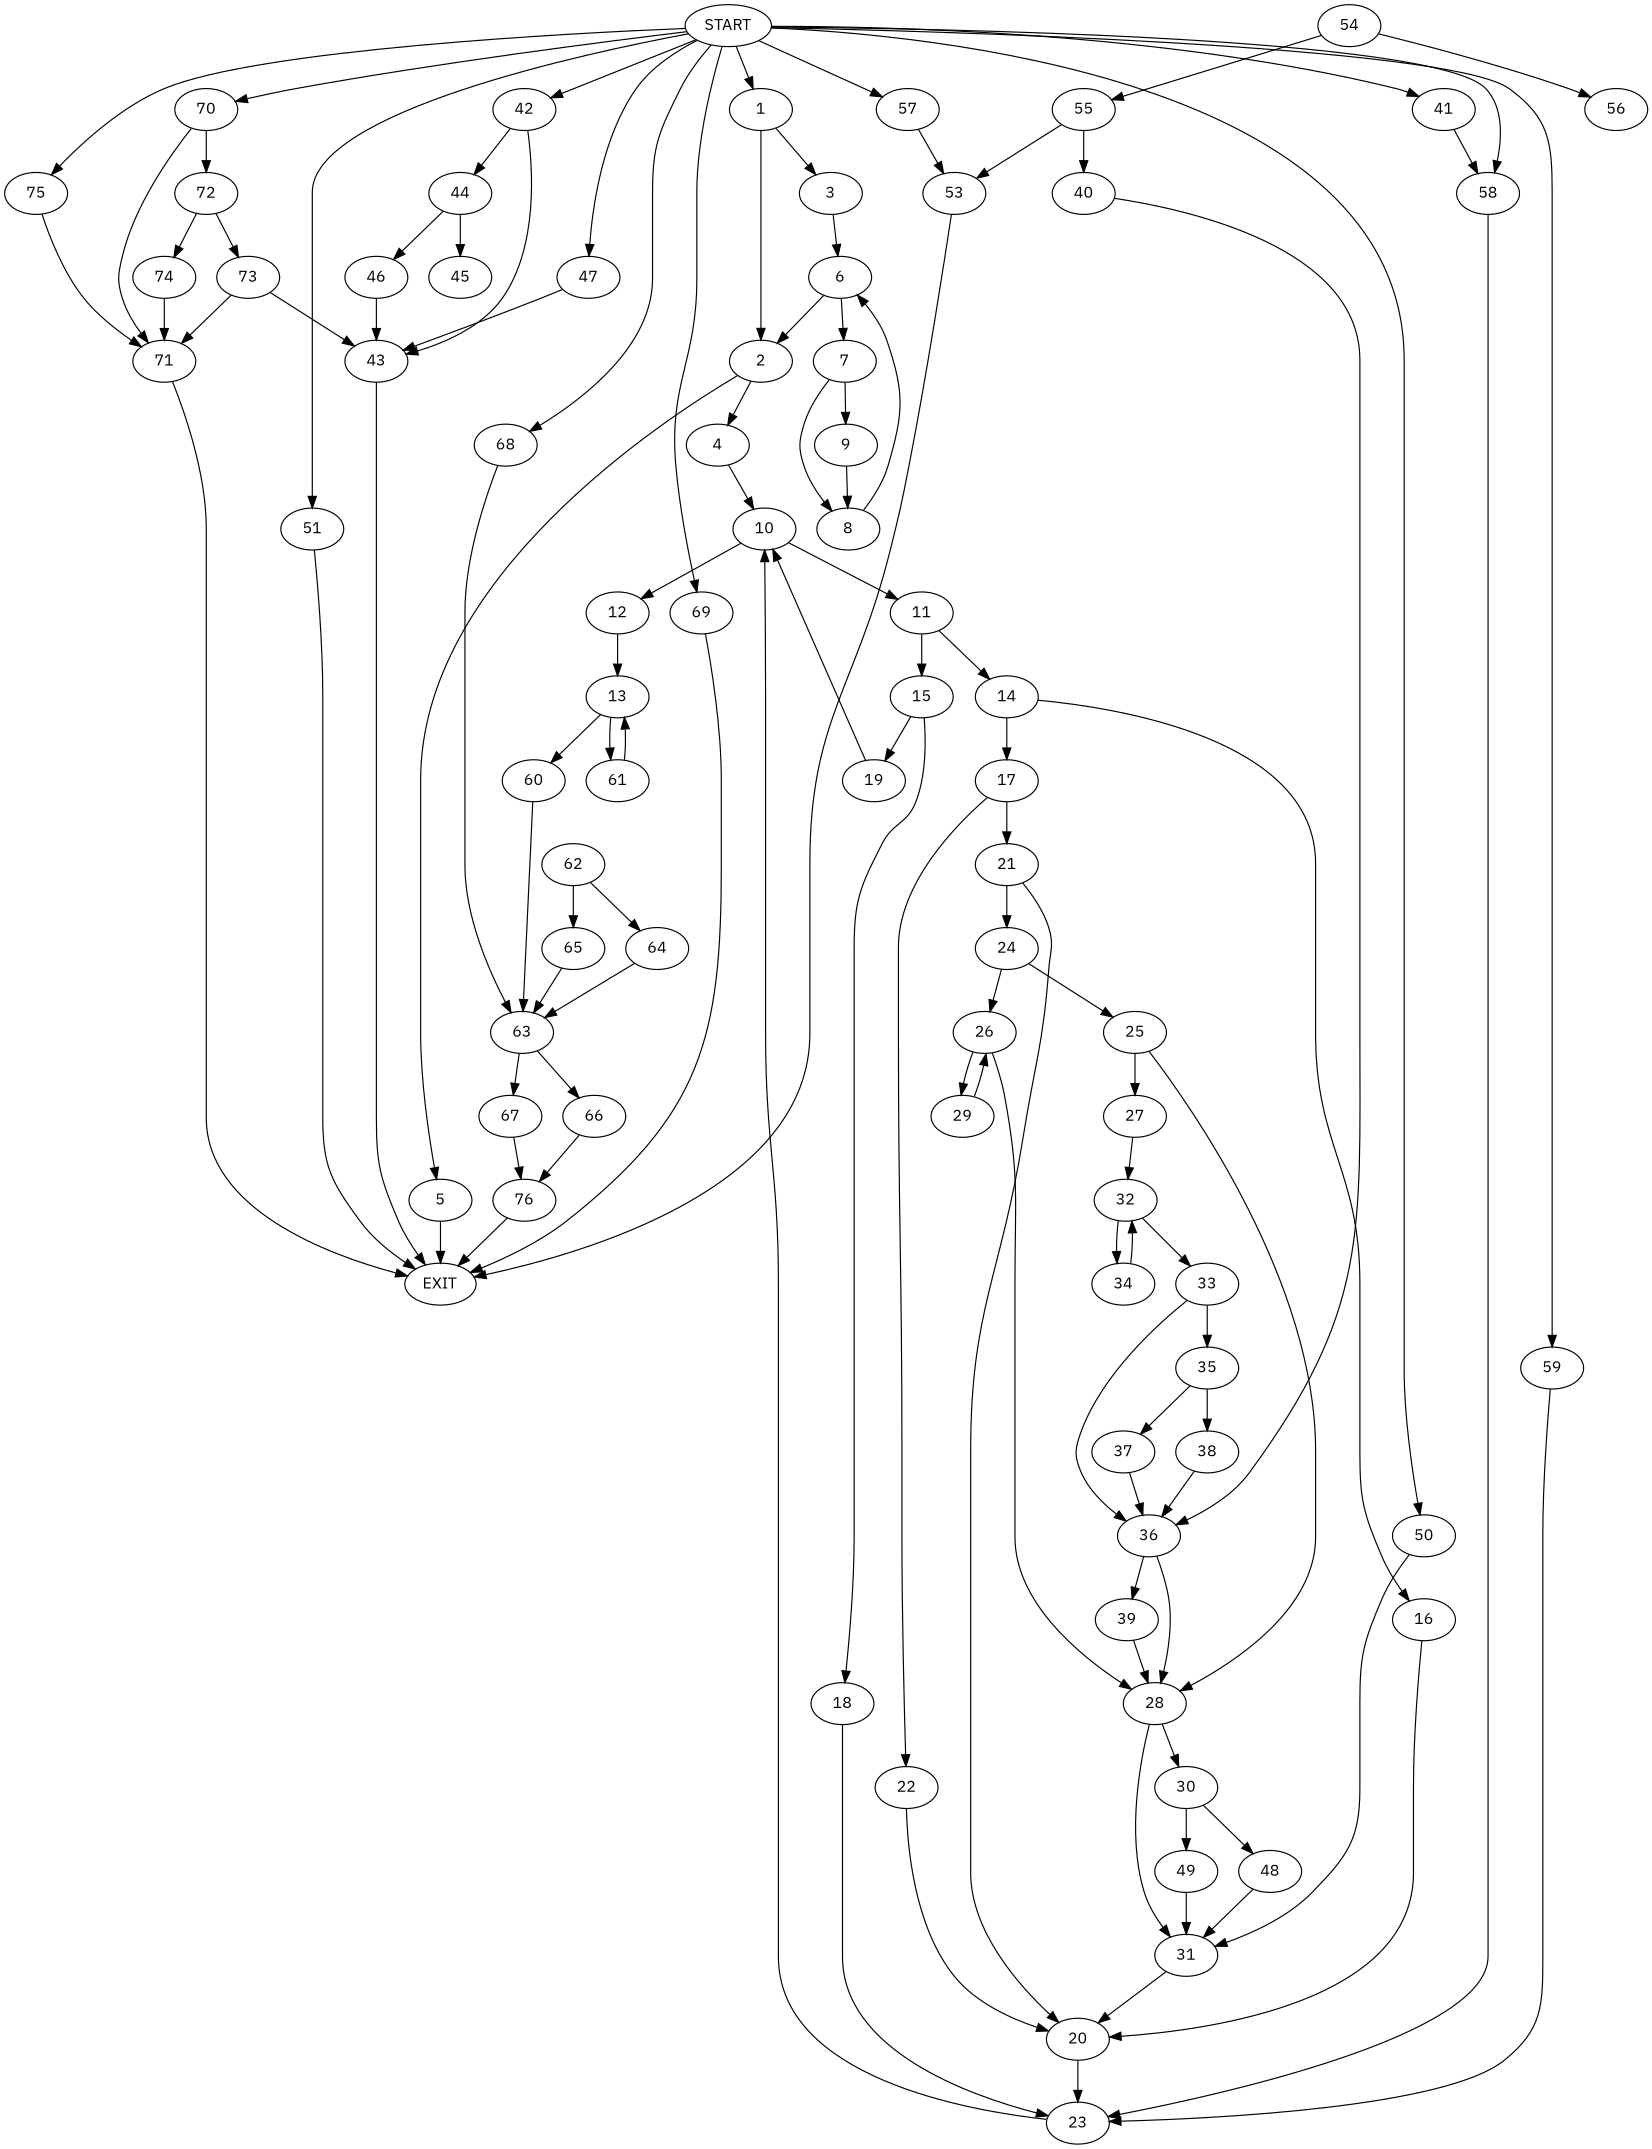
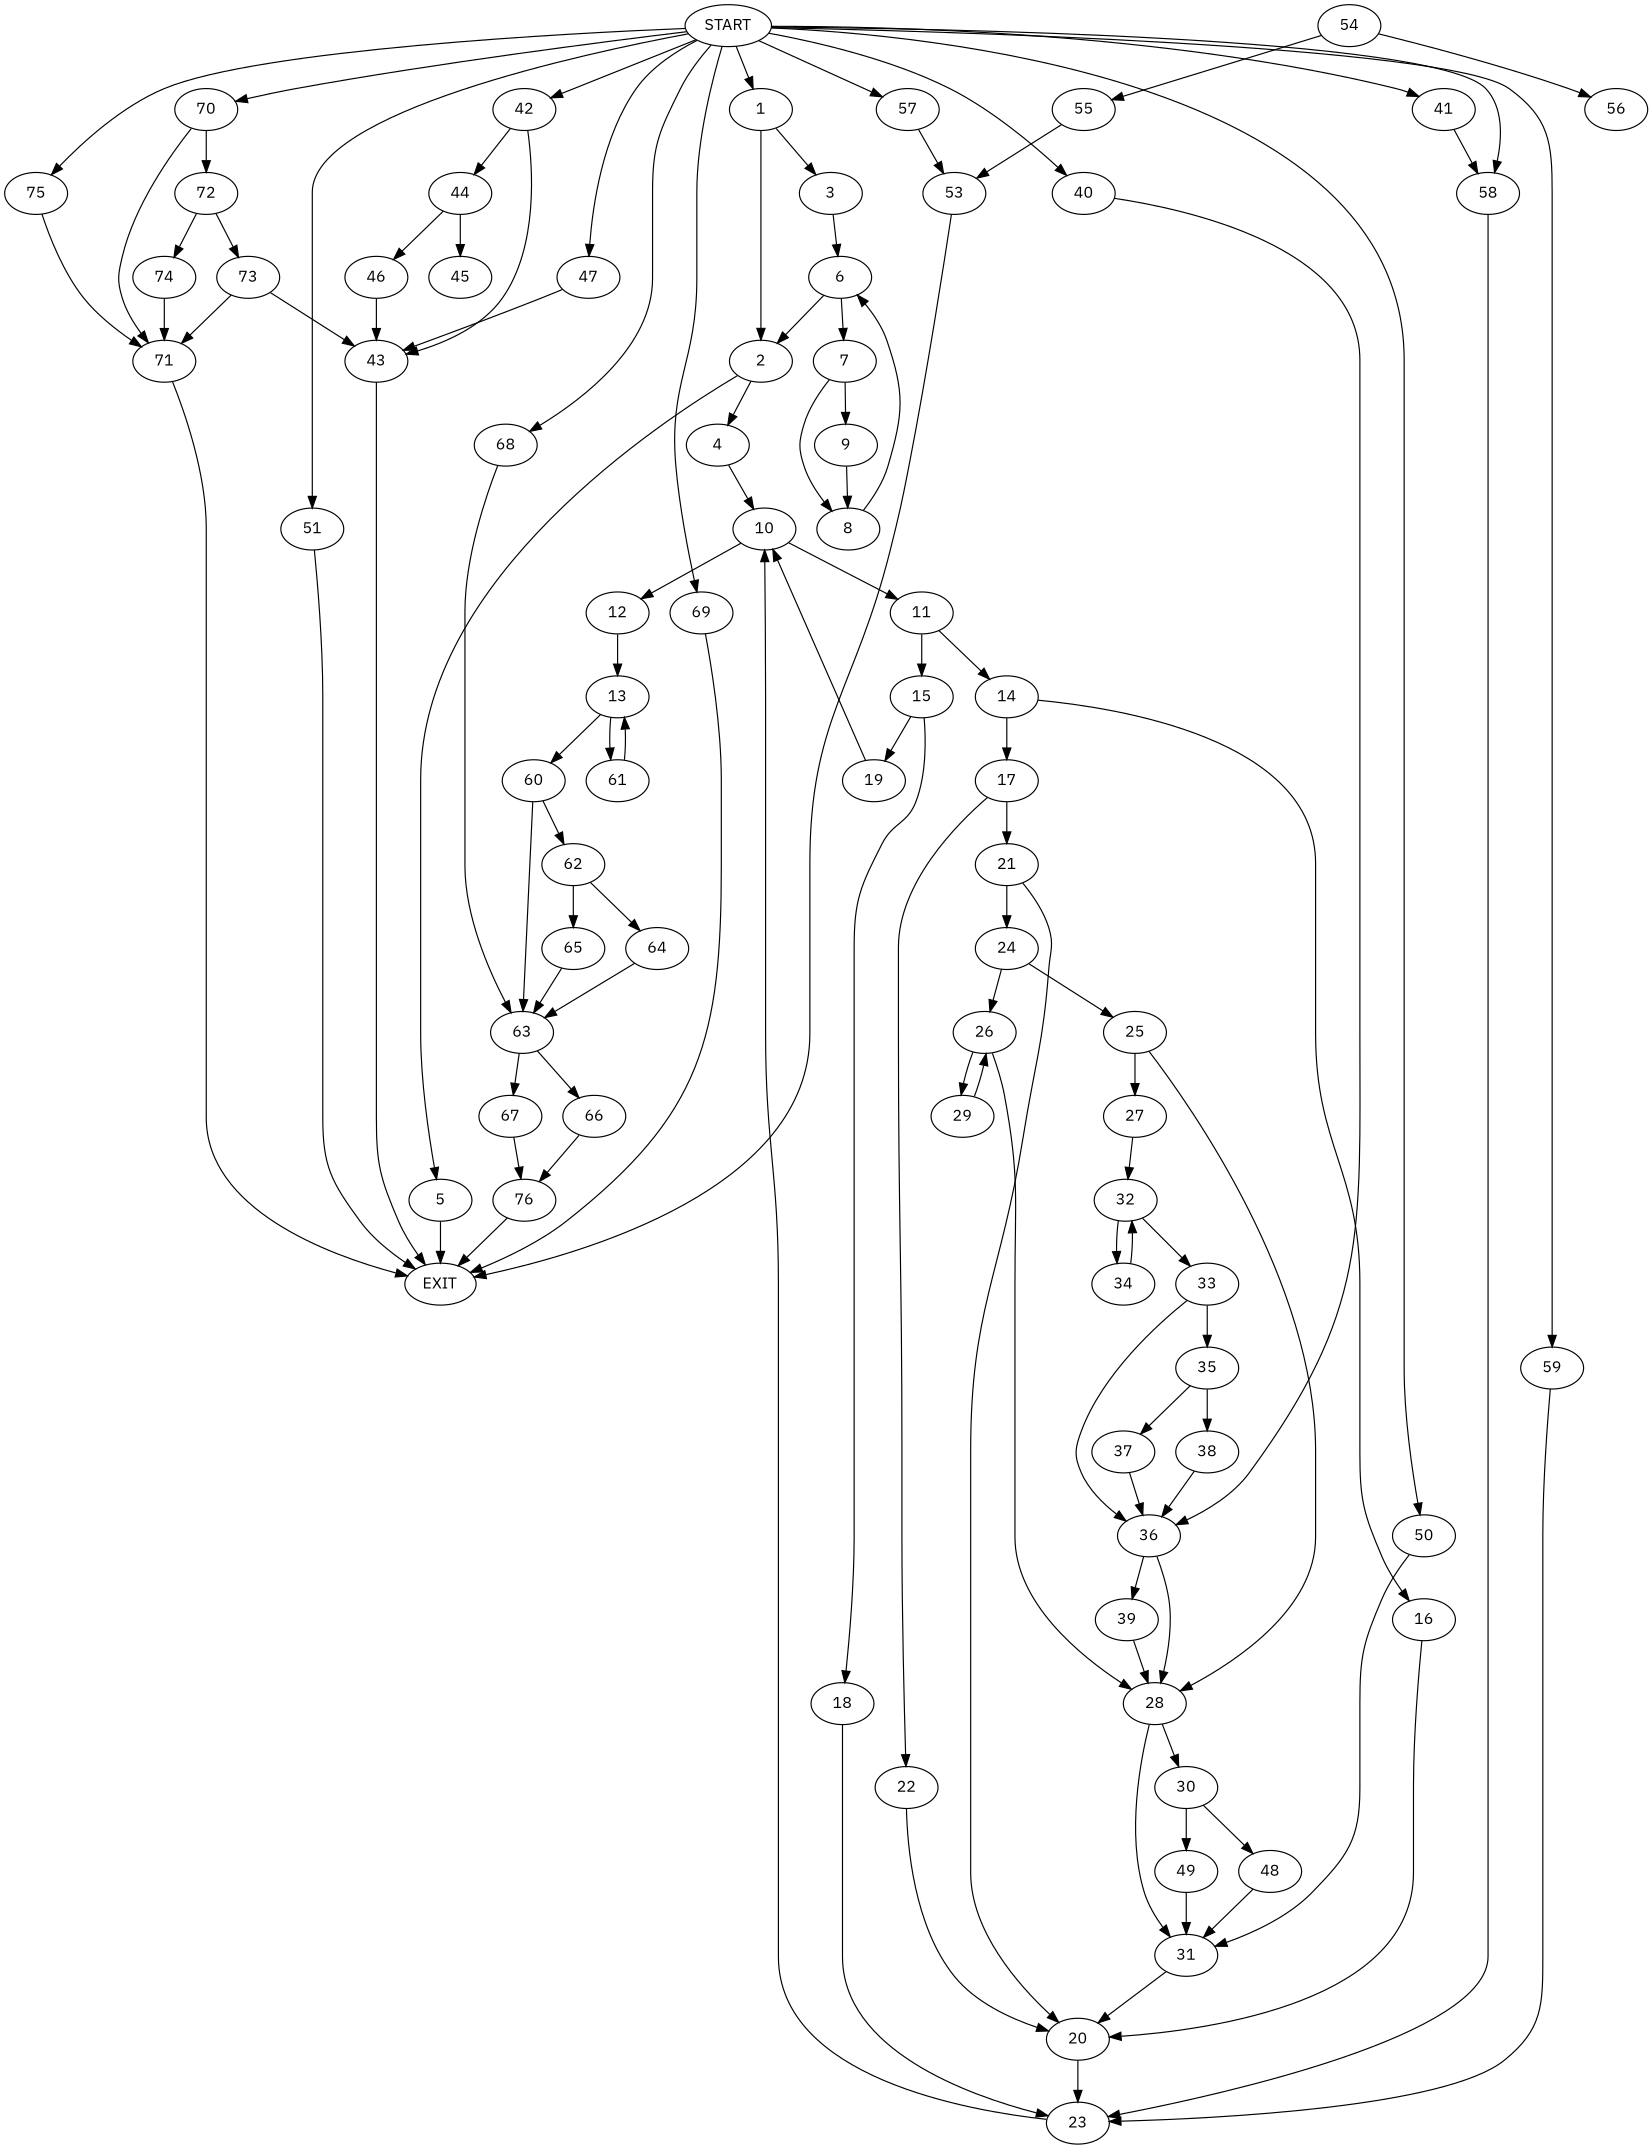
(1084, 146) -> (924, 77)
none -> (551, 817)
